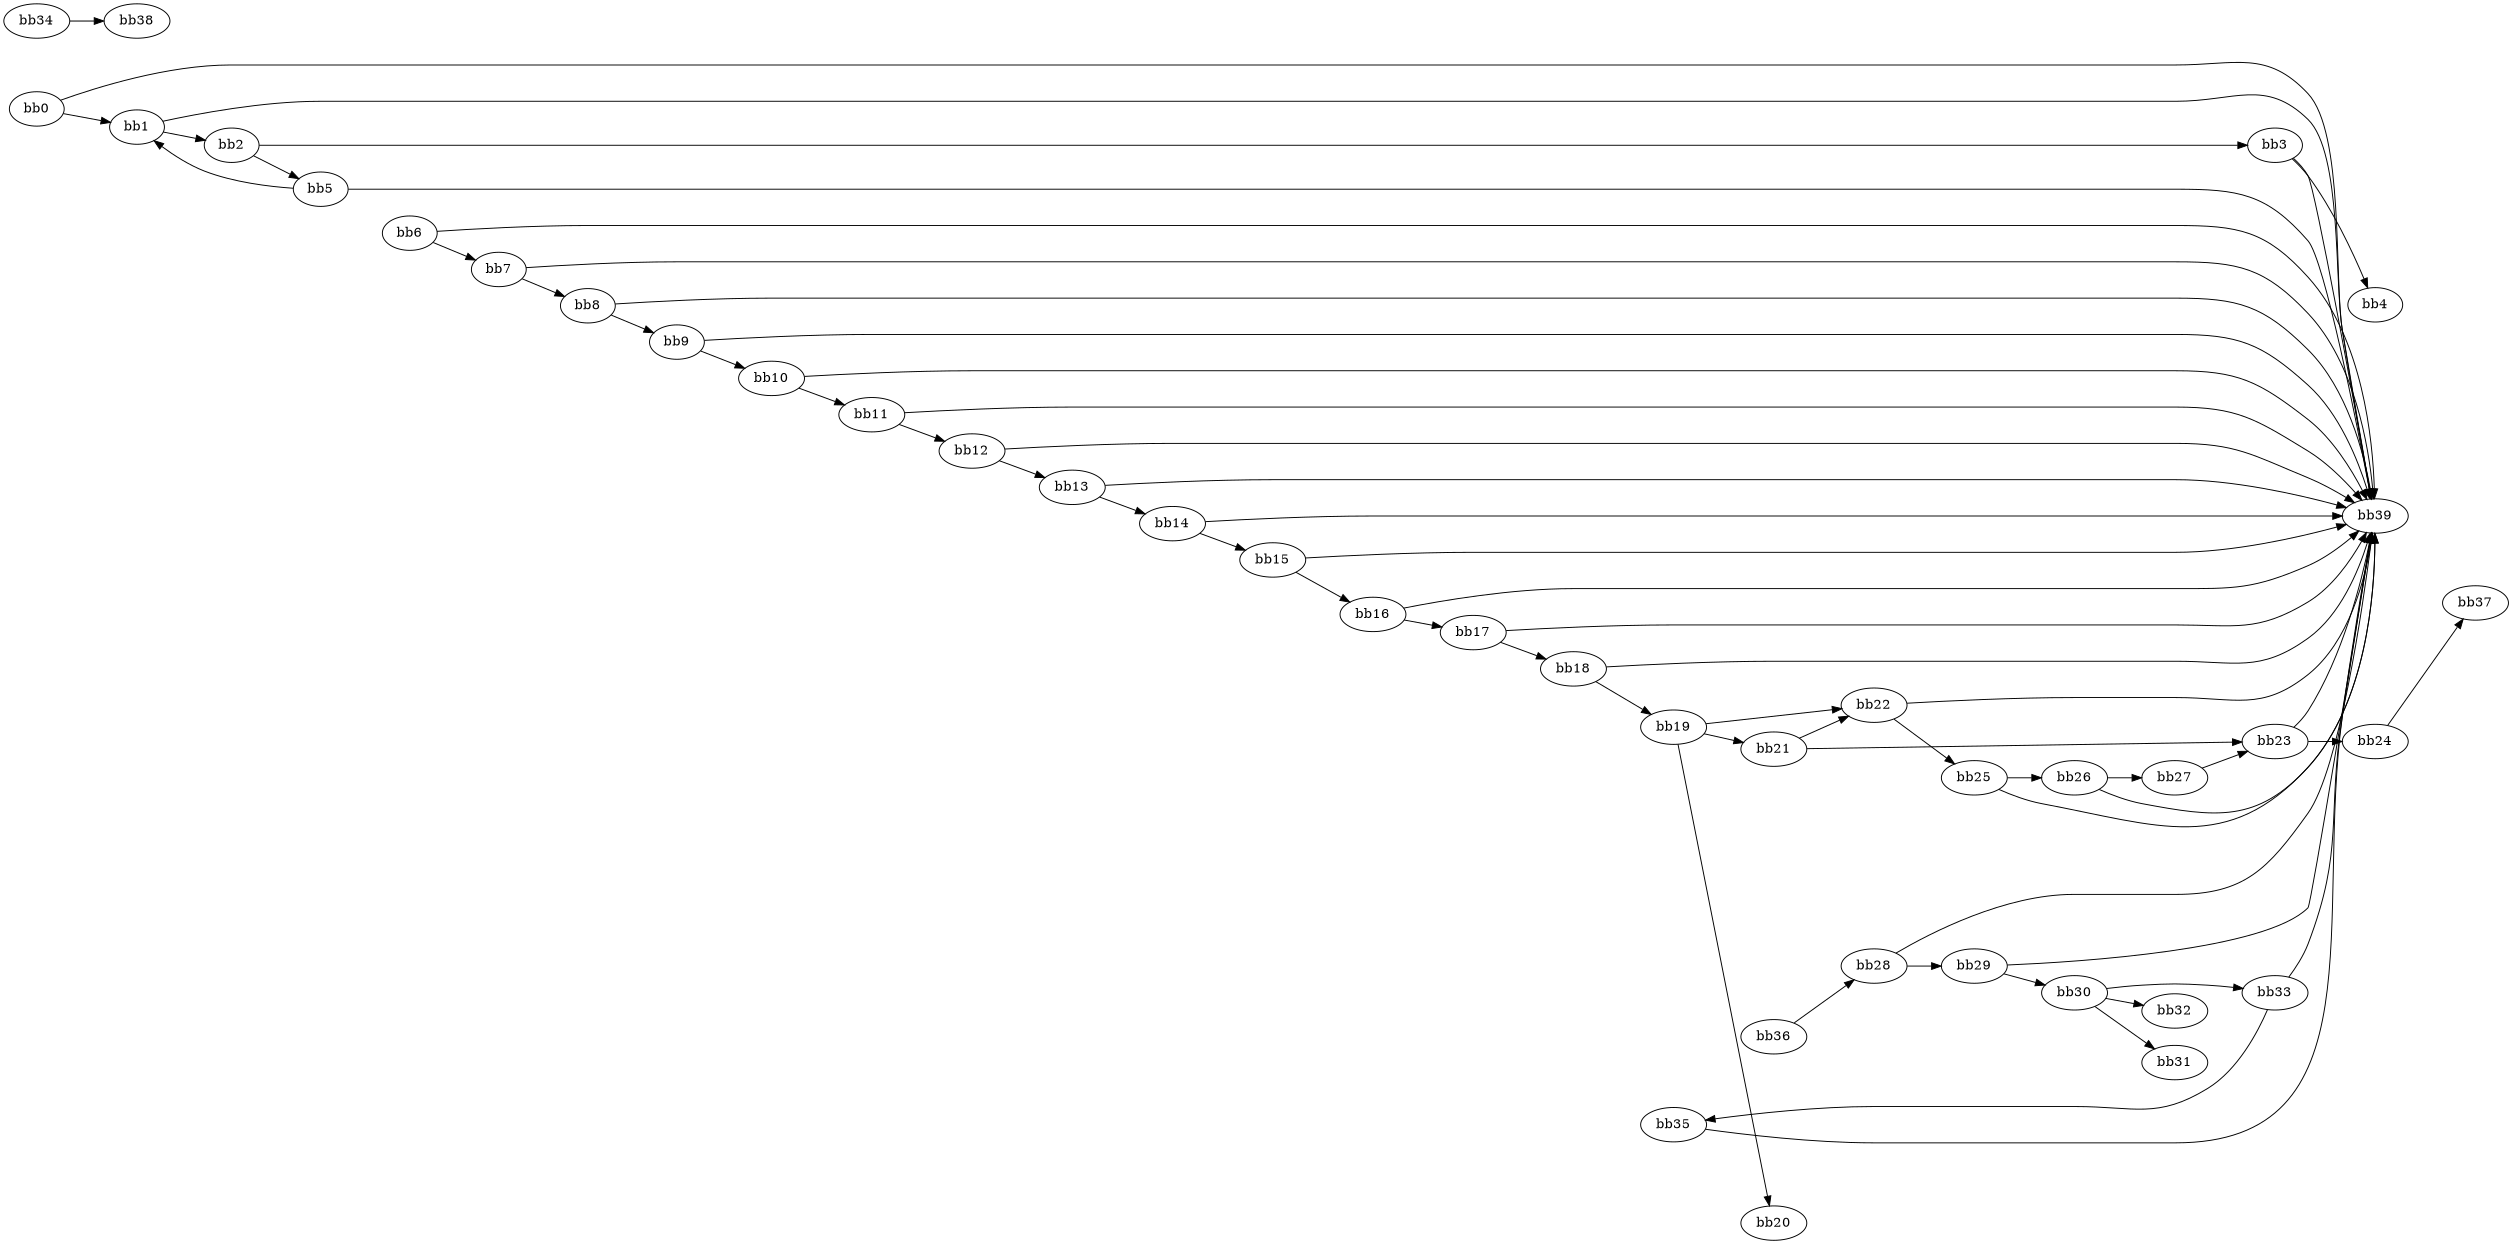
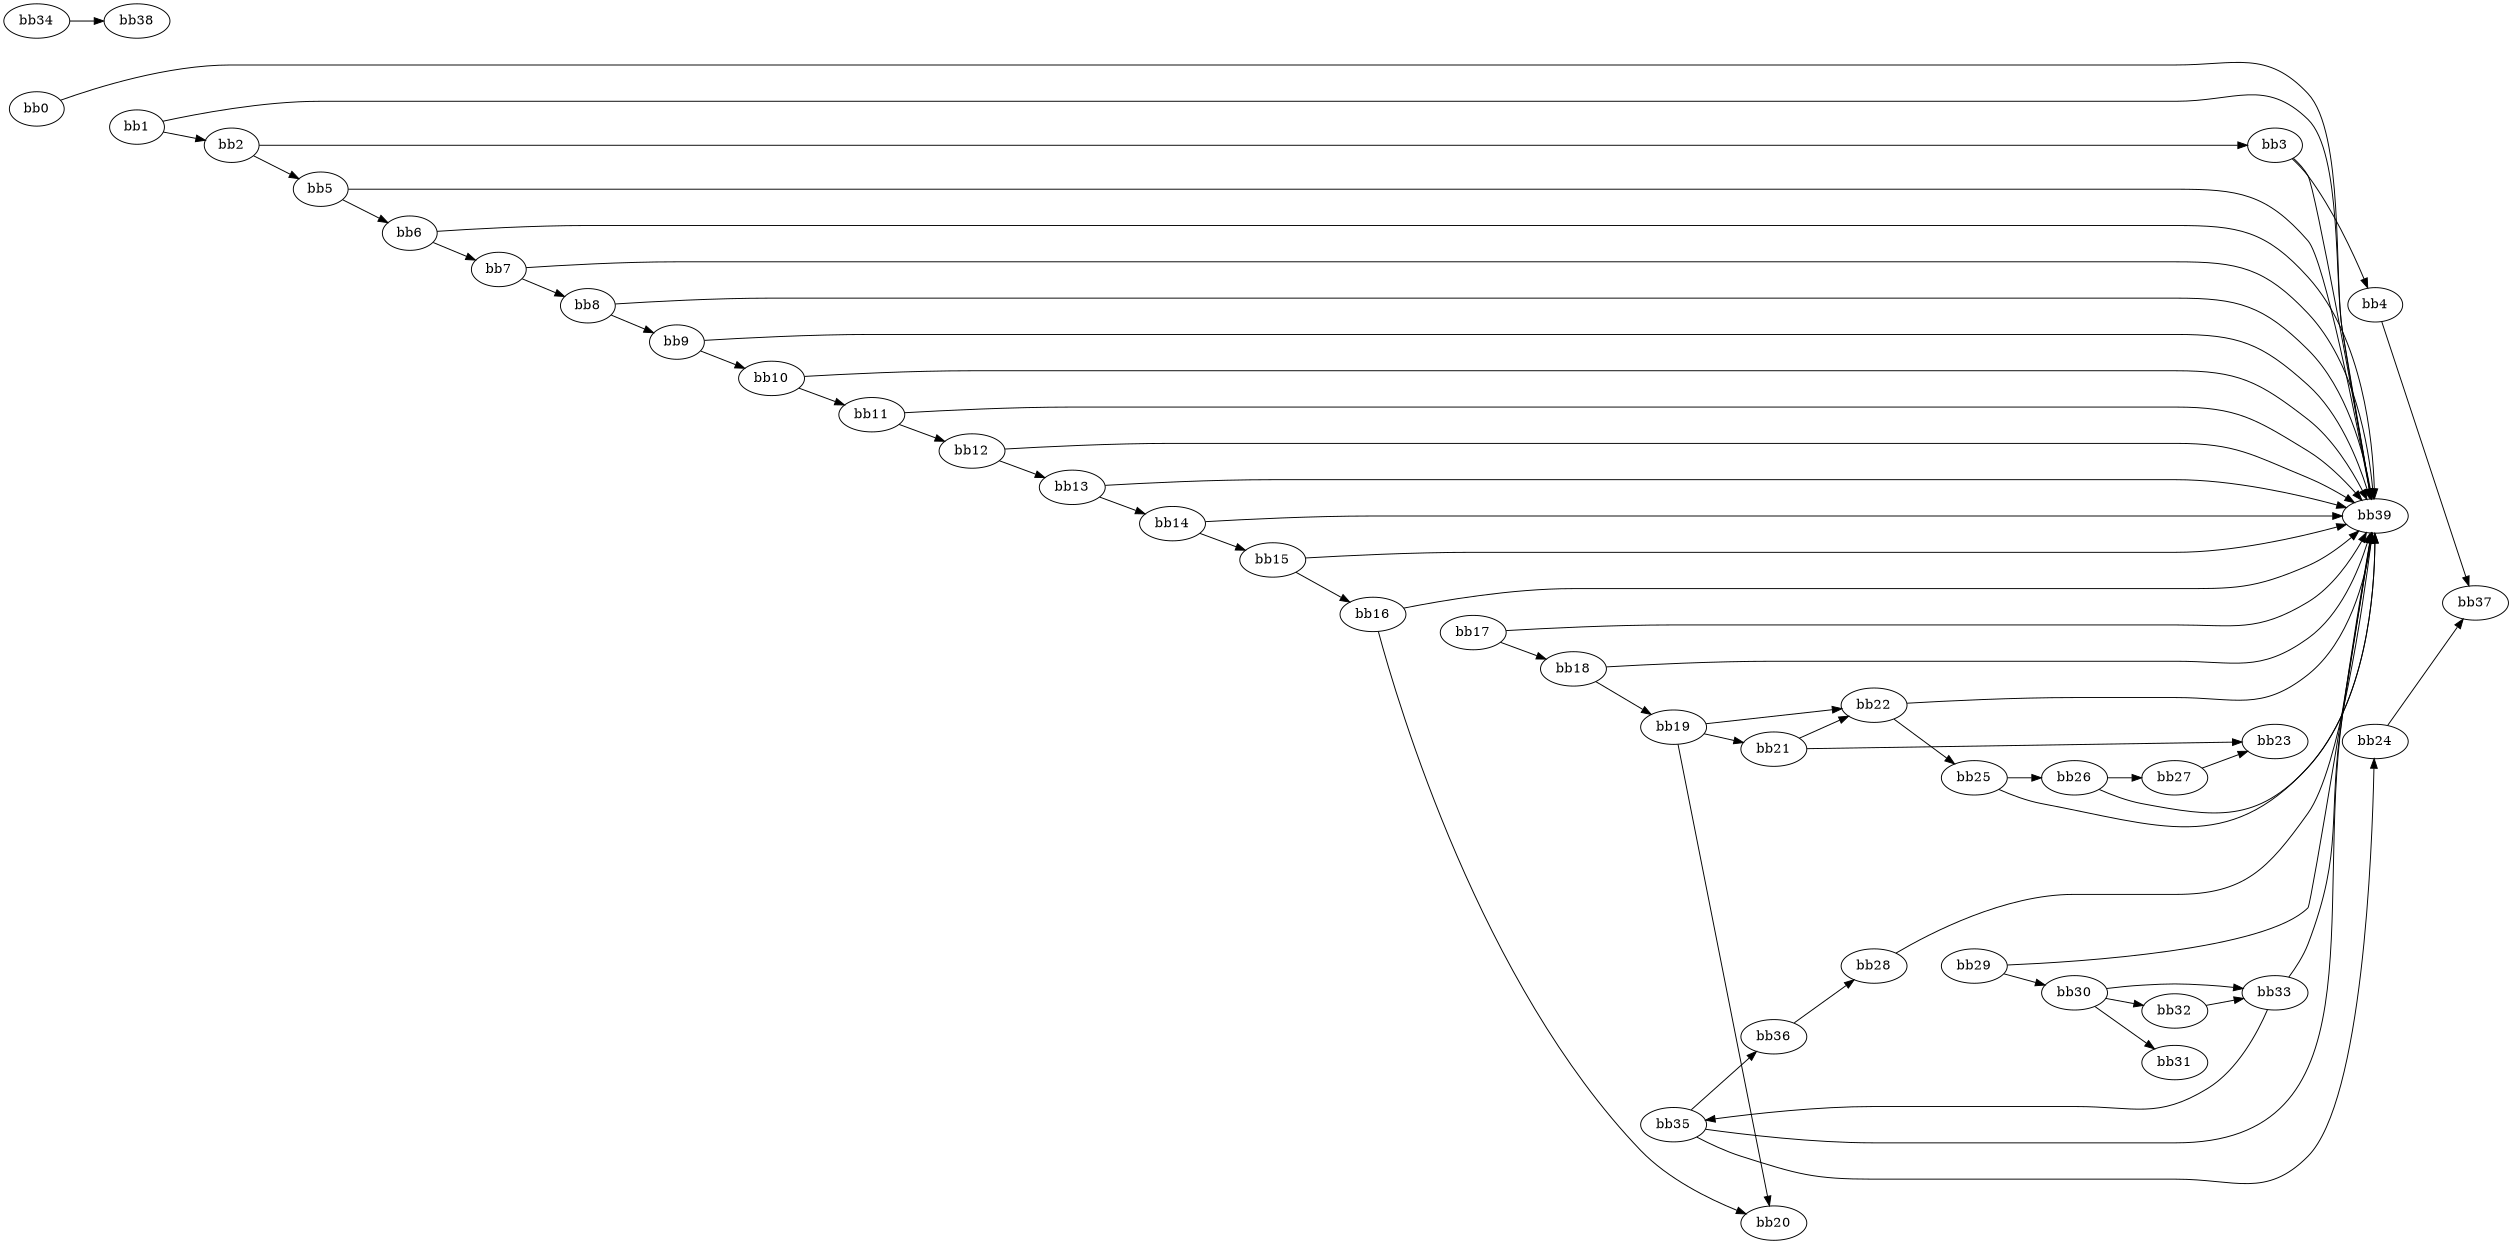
(82, 117) -> none
(224, 177) -> (361, 209)
none -> (2424, 449)
(1418, 623) -> (1506, 957)
(2337, 654) -> none
(2320, 742) -> (2202, 1180)
(1919, 966) -> none
none -> (2220, 1003)
none -> (1720, 1084)
